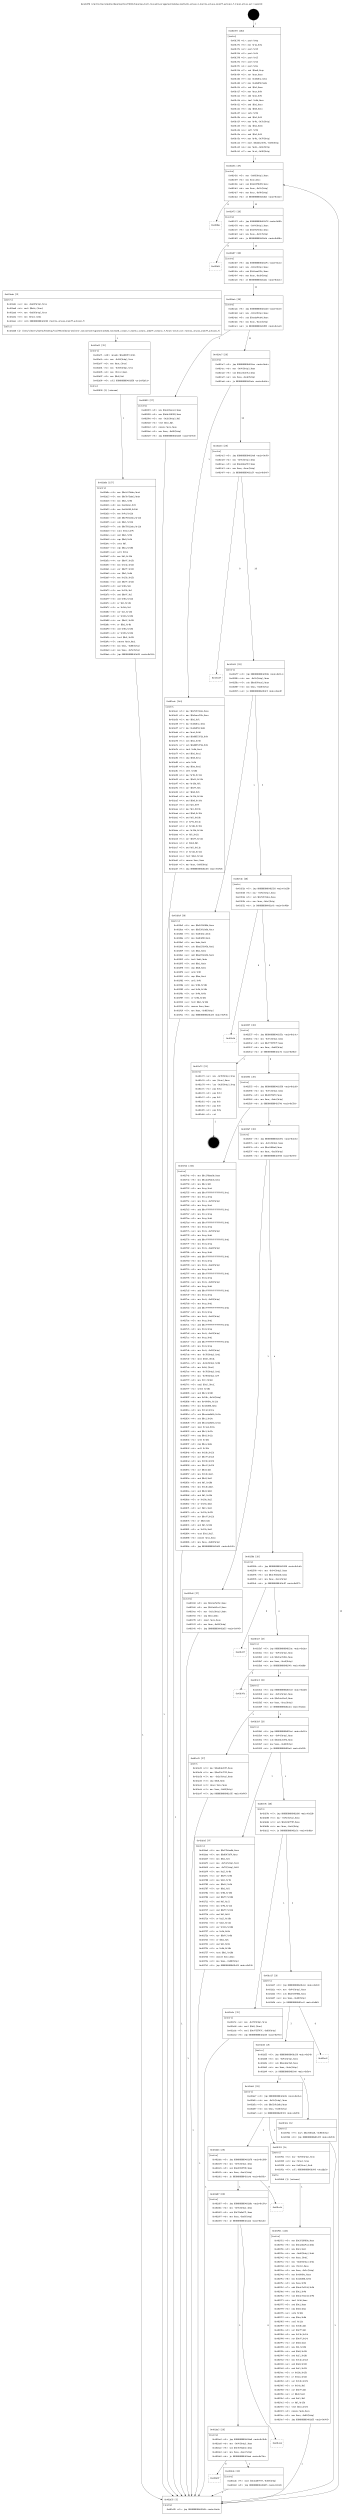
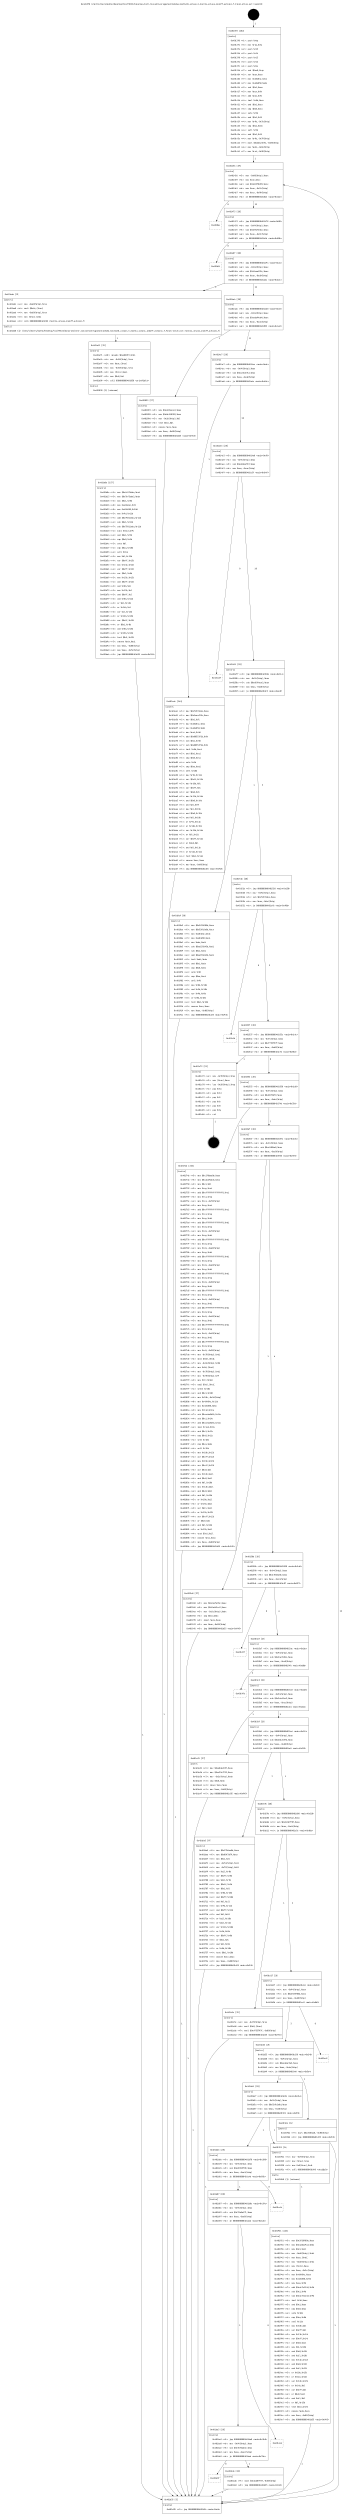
none -> (214, 287)
